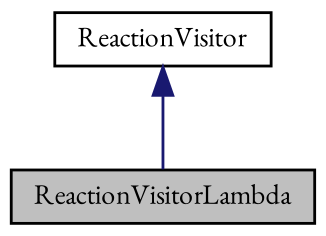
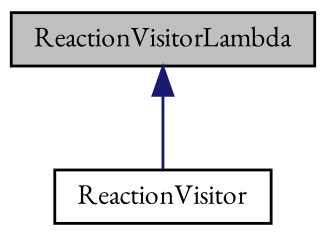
(163, 133) -> (163, 133)
